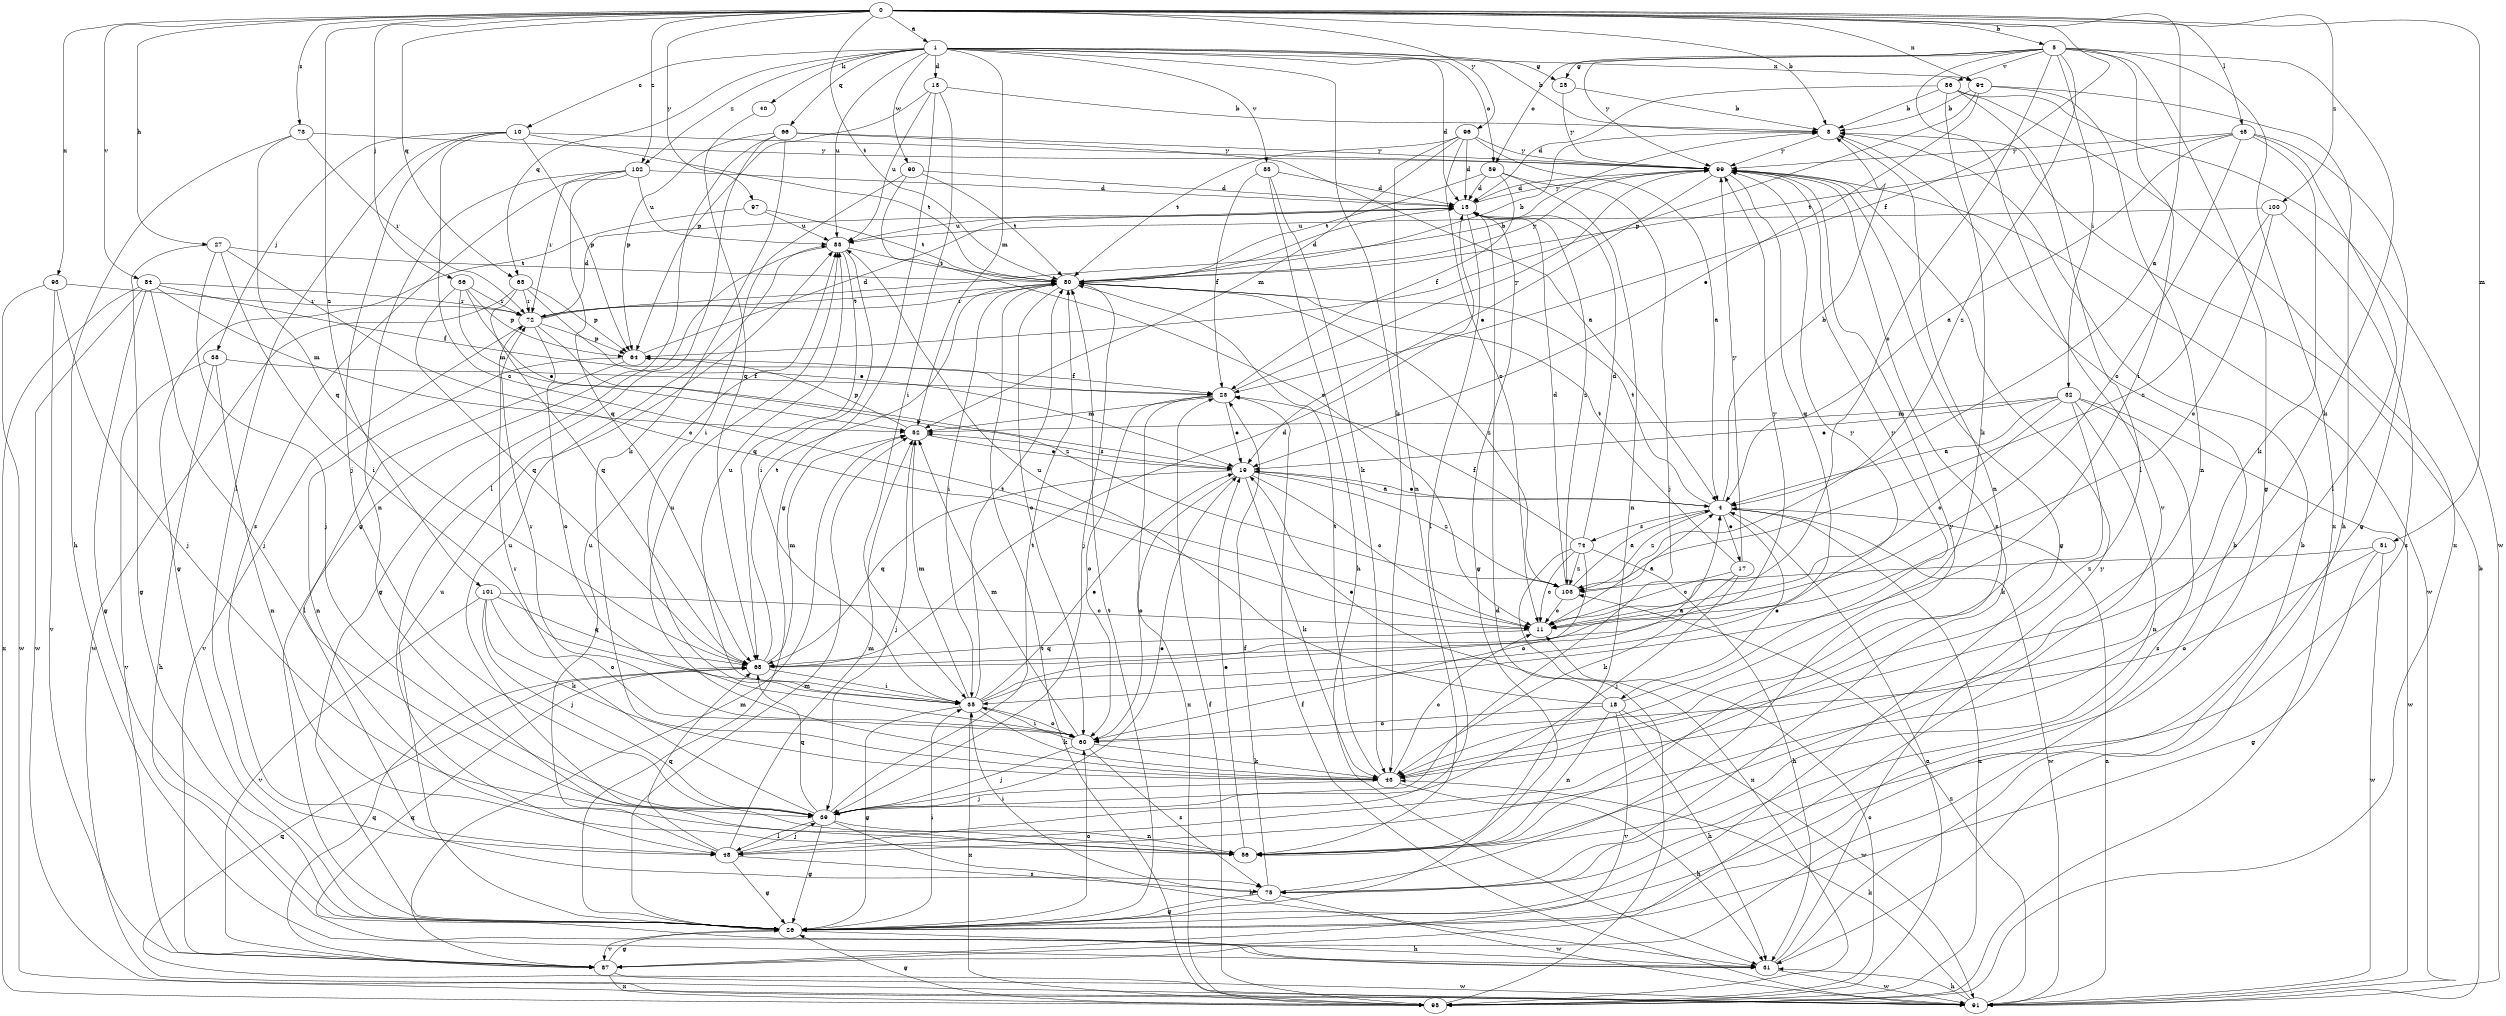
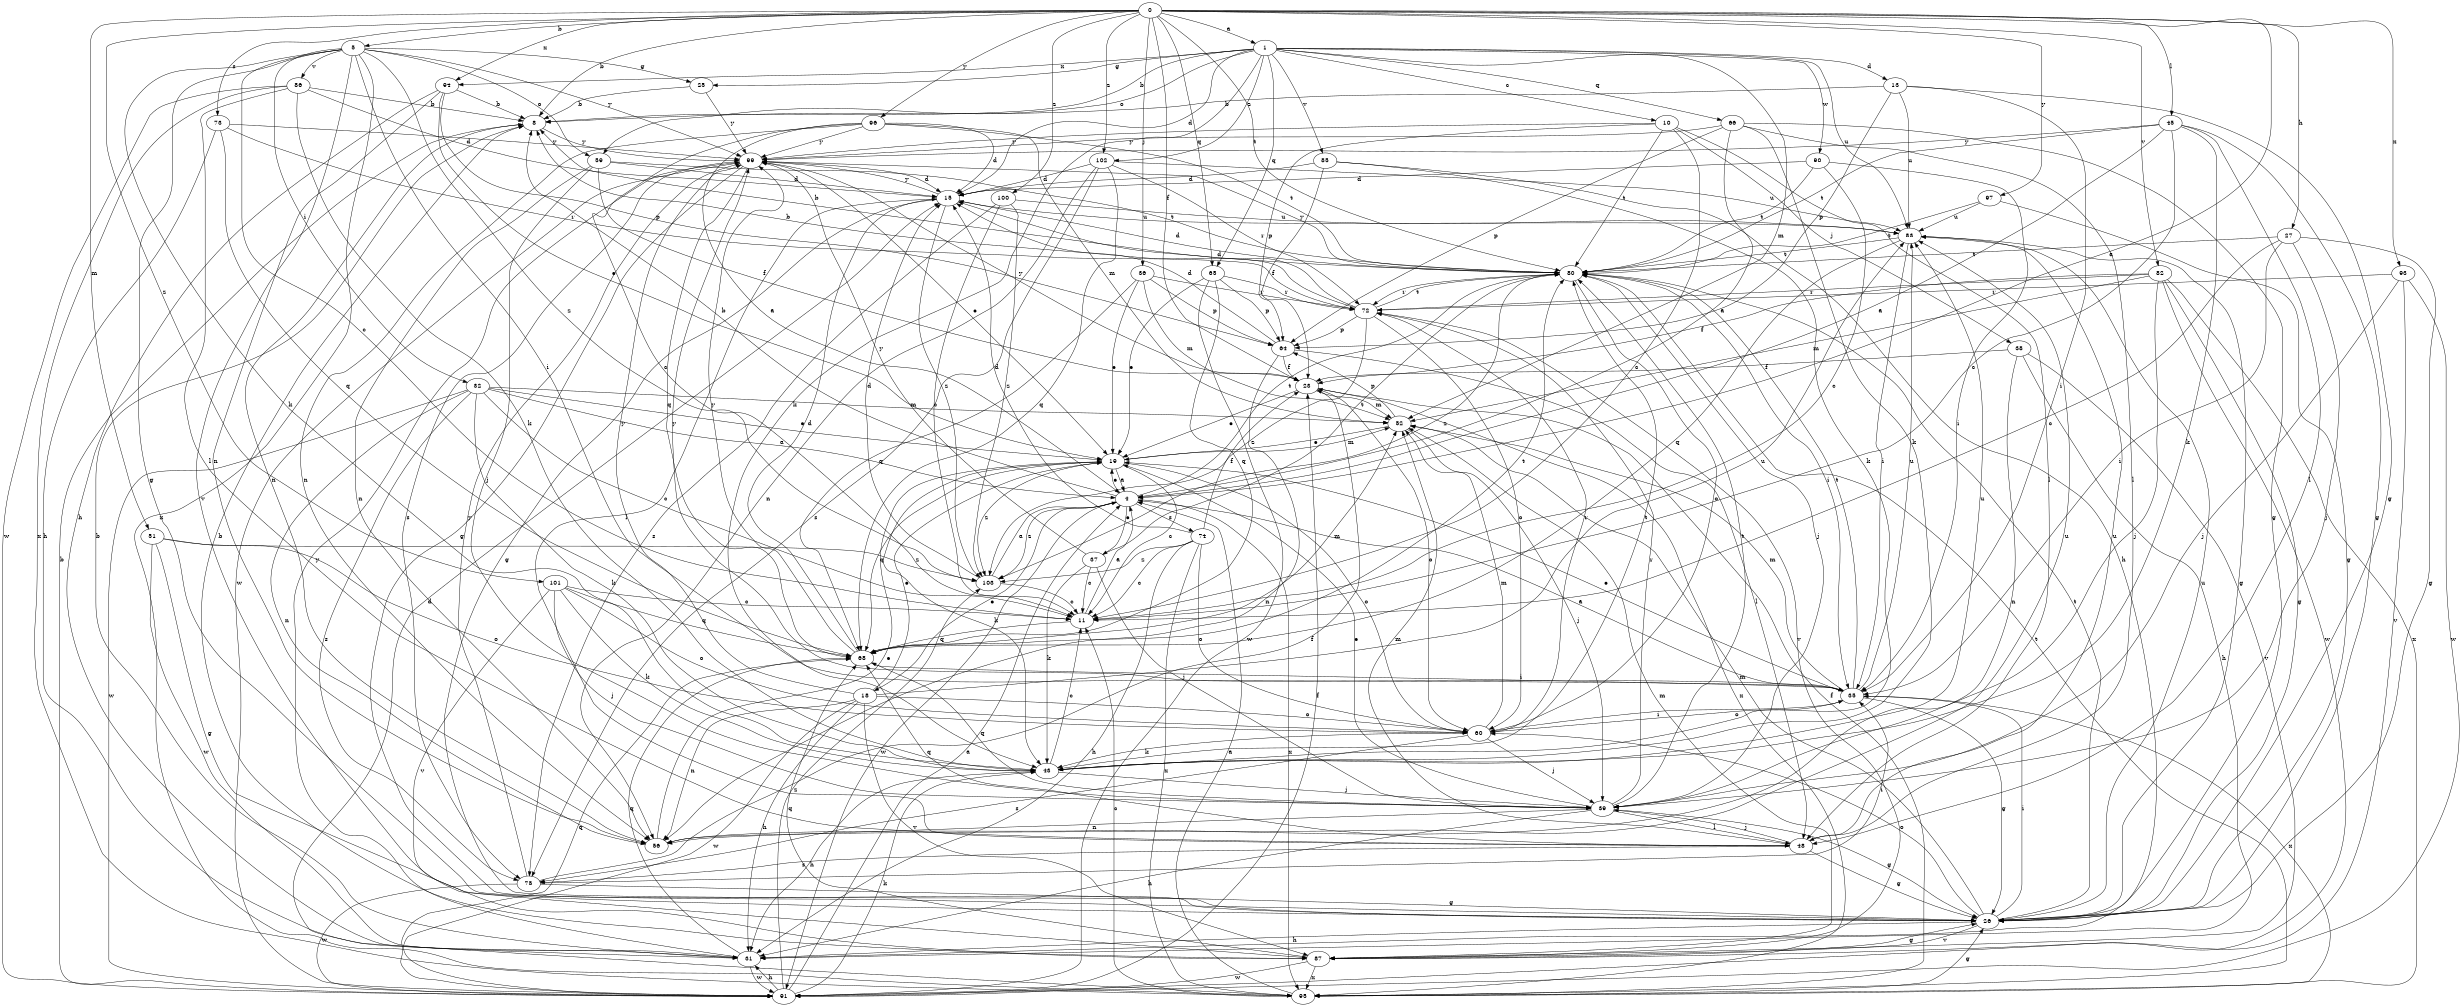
(764, 109) -> none
(149, 282) -> (2160, 273)
(1102, 452) -> (1351, 443)
(382, 566) -> none
(1742, 569) -> (1094, 560)
(1171, 766) -> none
(2370, 951) -> (337, 893)
